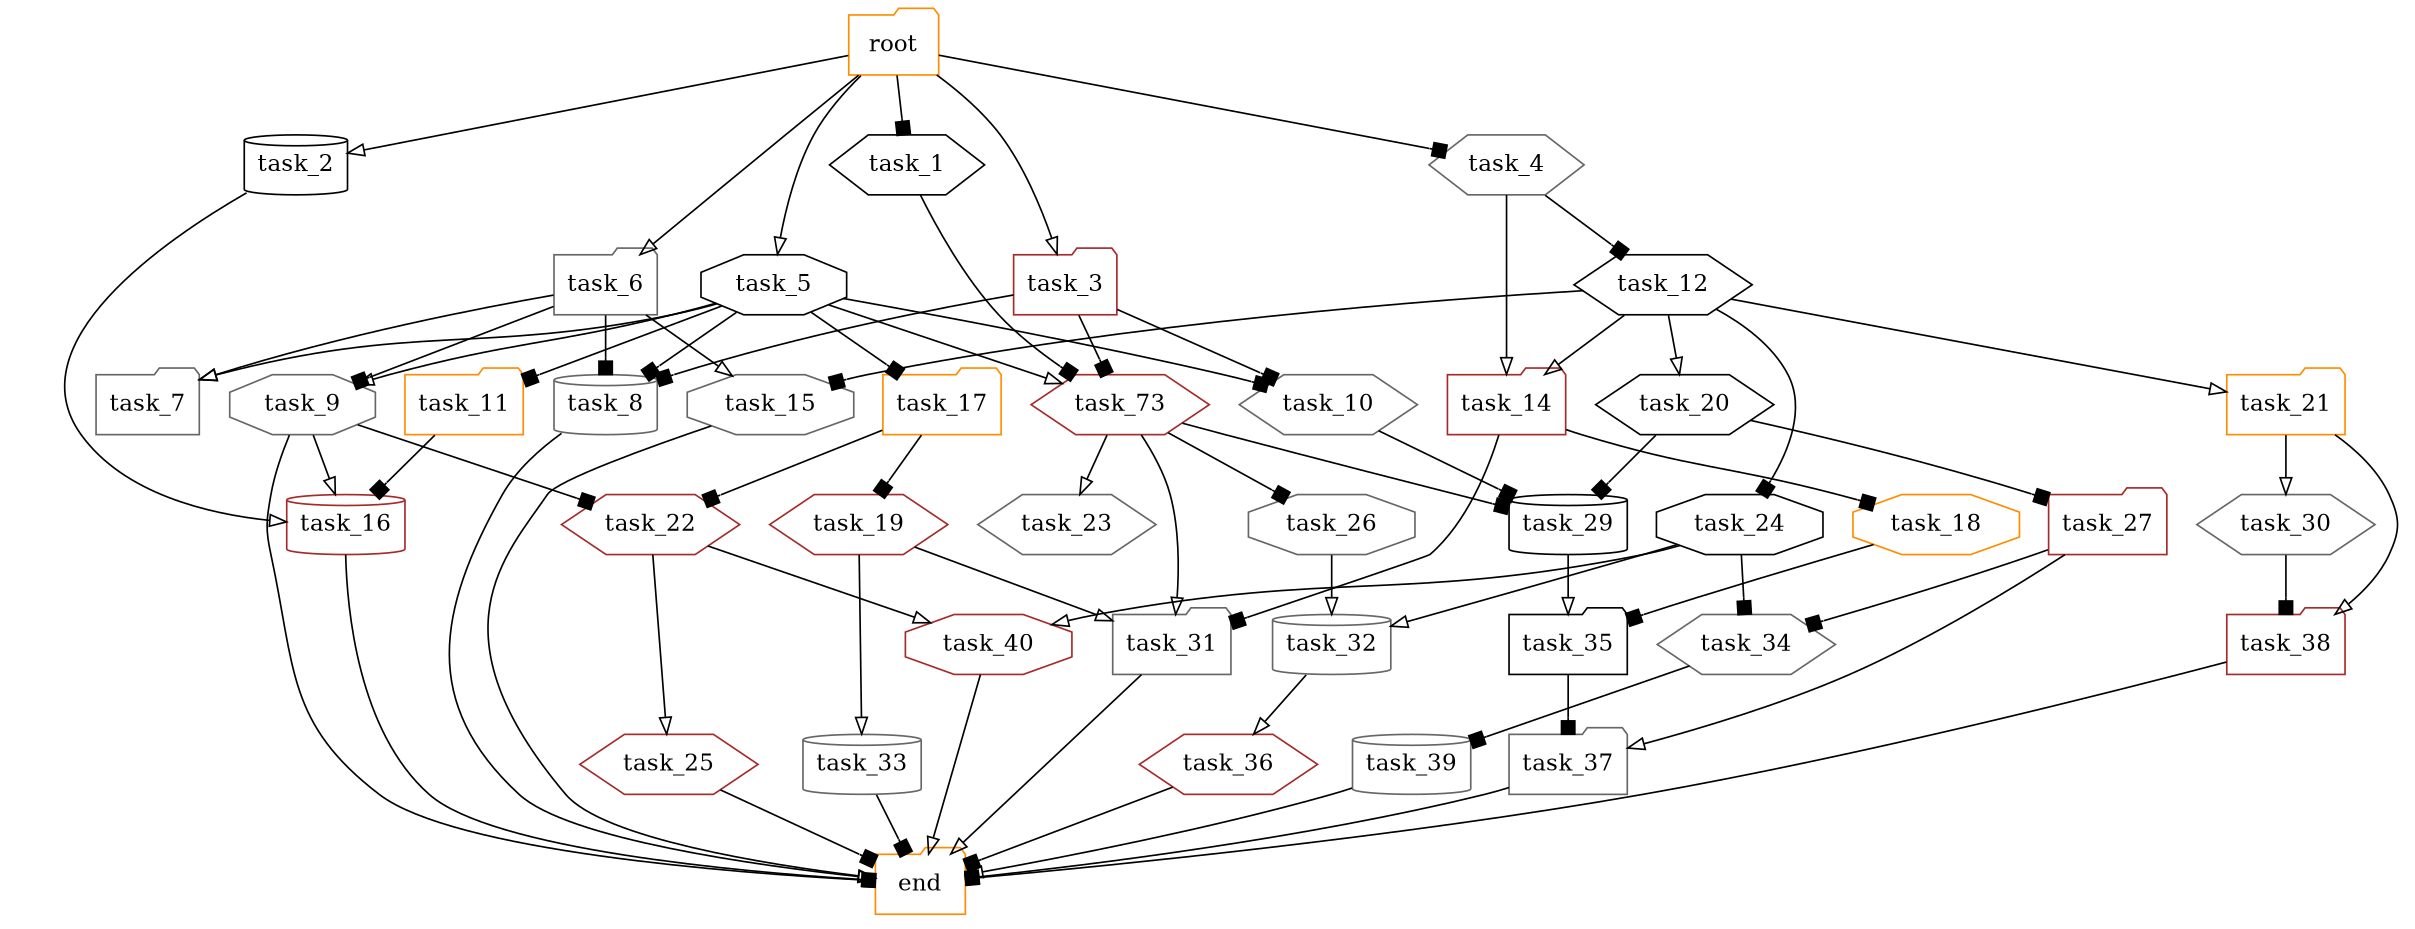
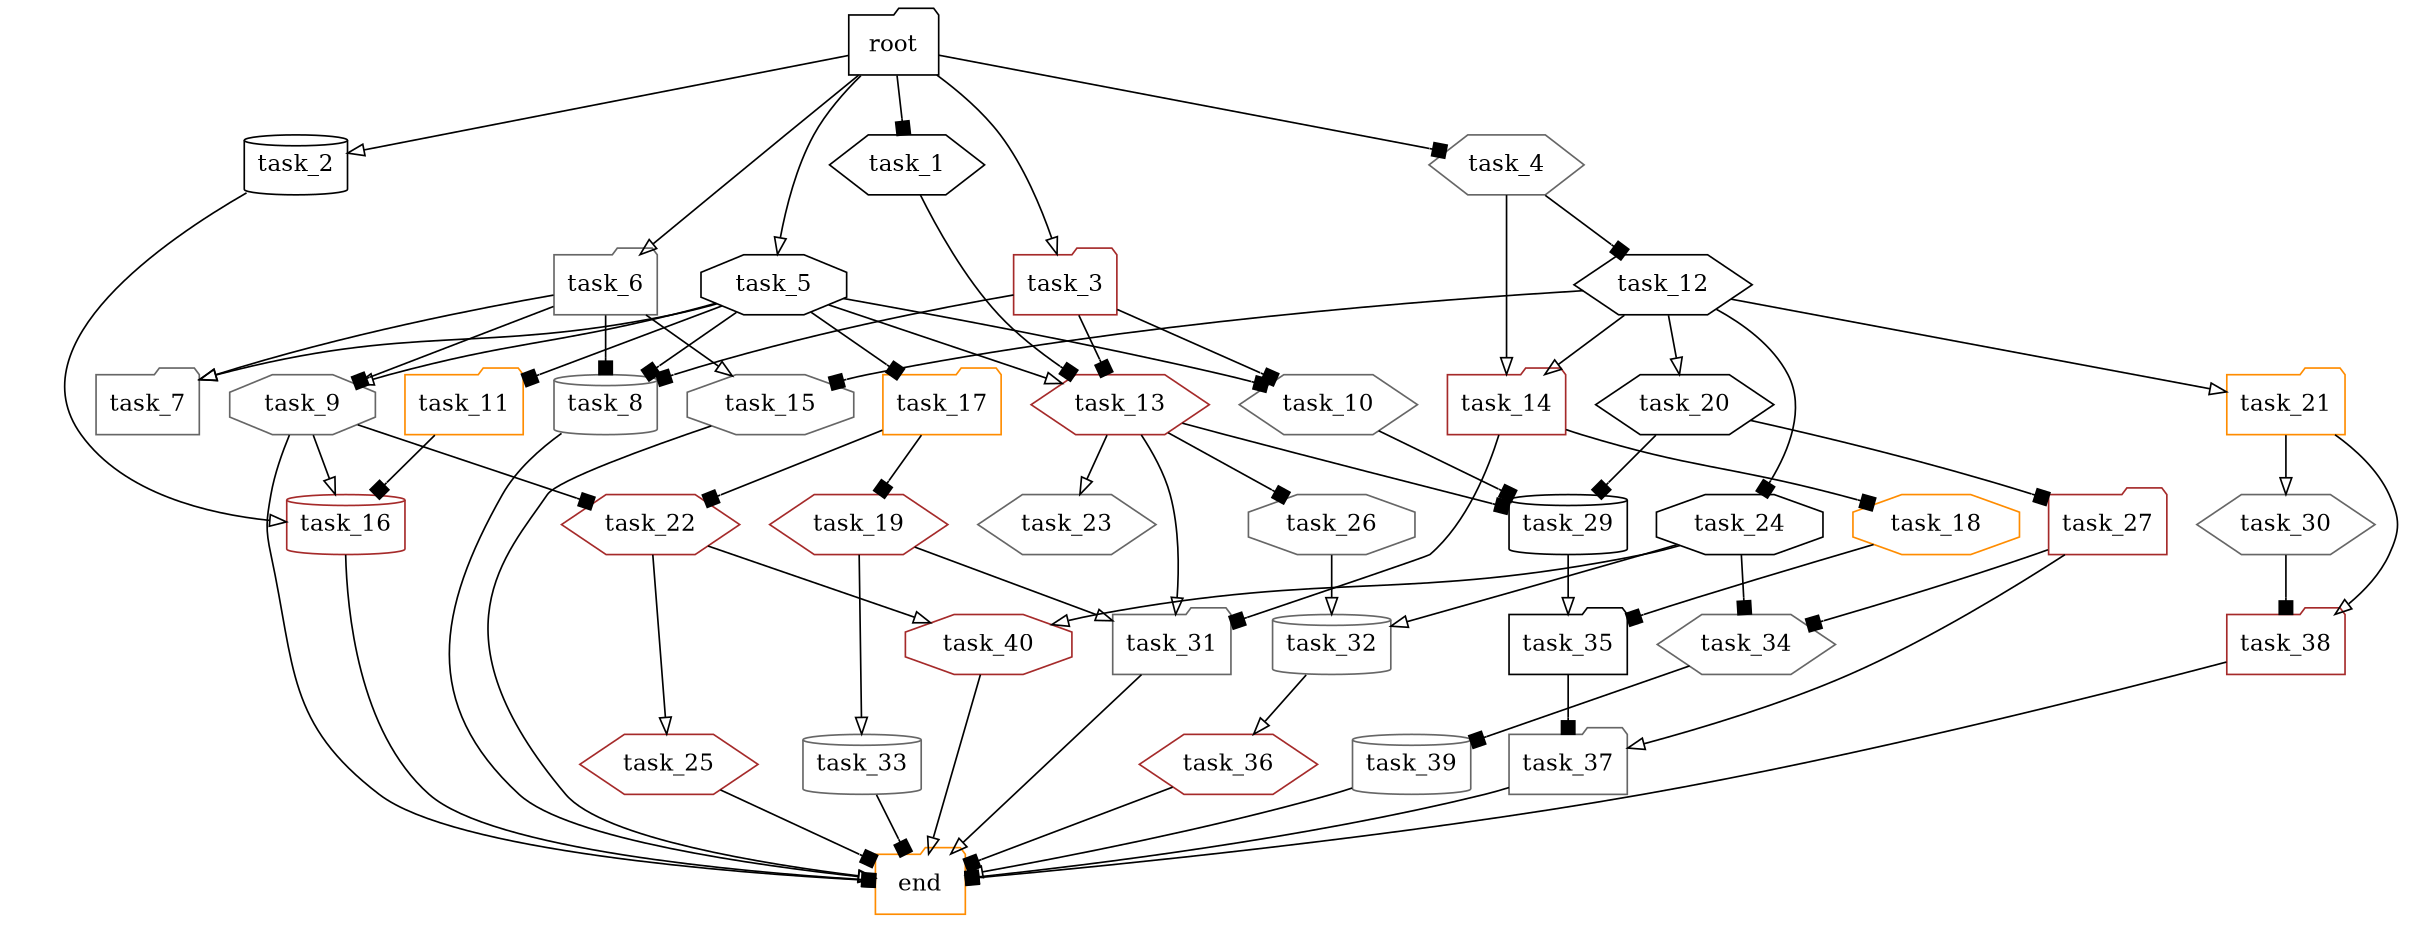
(894, 45) -> (894, 45)
(1120, 405) -> (1120, 405)
